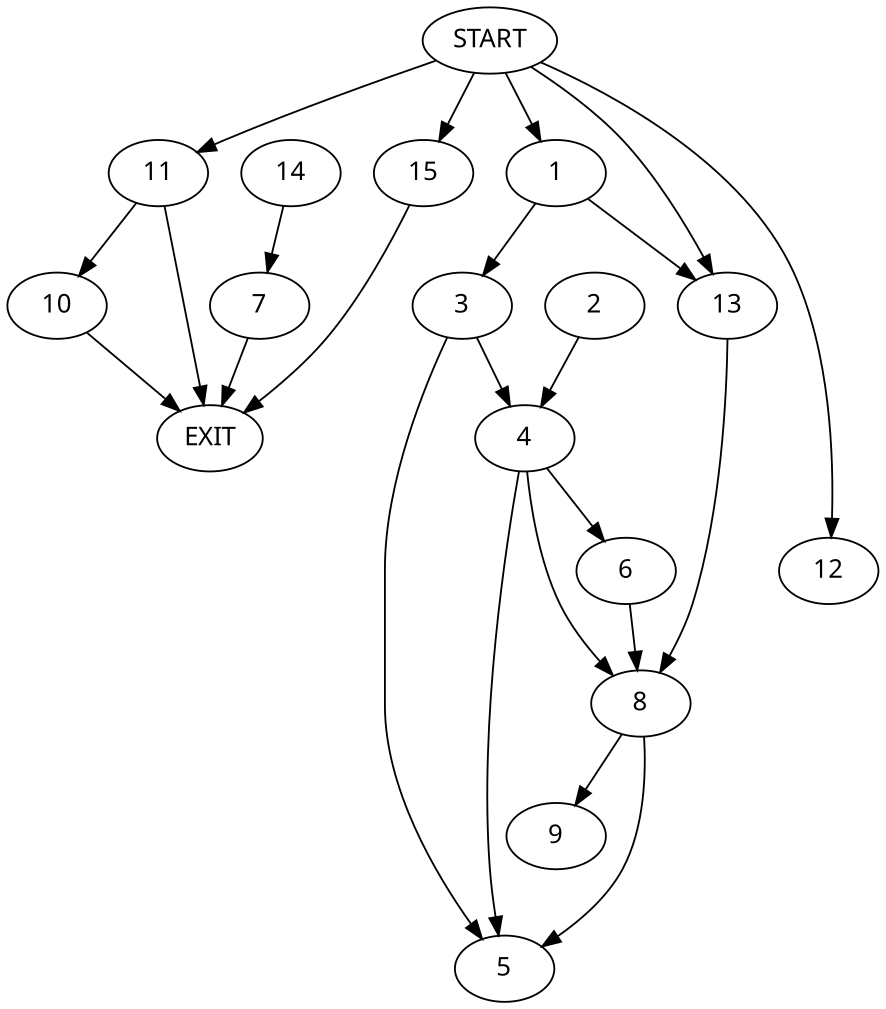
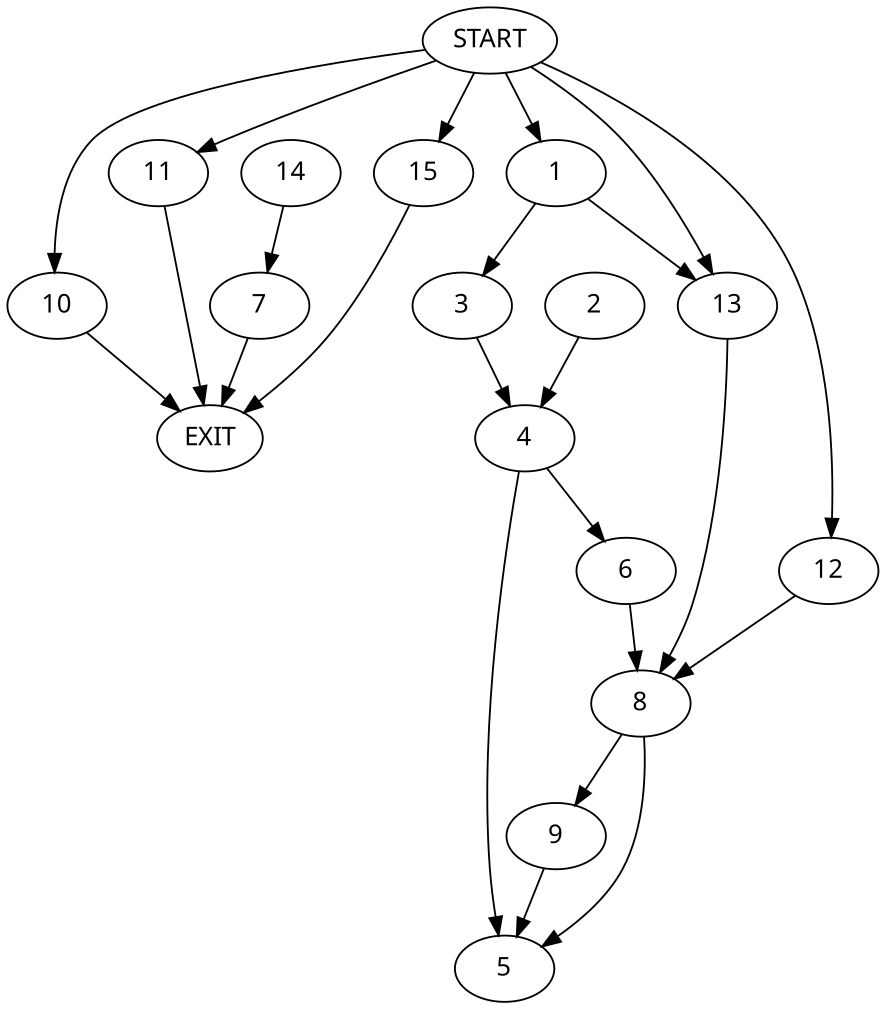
(113, 232) -> (194, 93)
(548, 573) -> (742, 632)
(385, 636) -> (534, 894)
